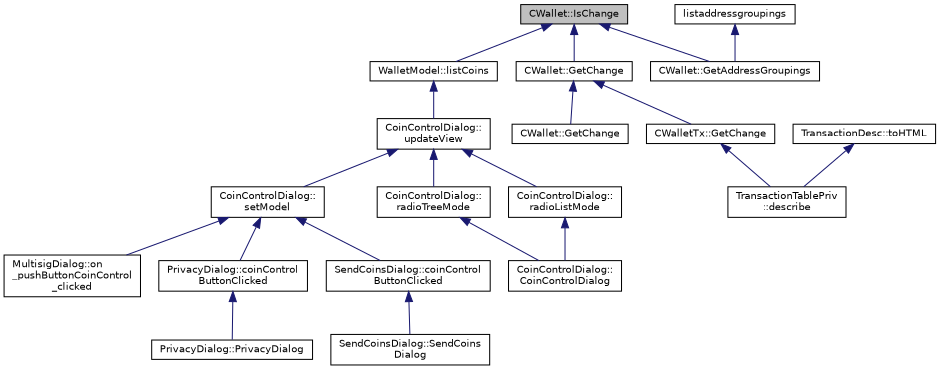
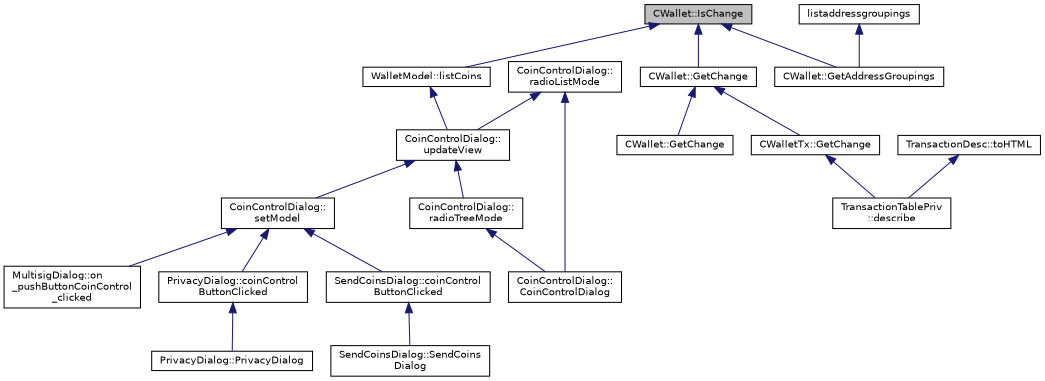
(504, 170) -> (505, 114)
